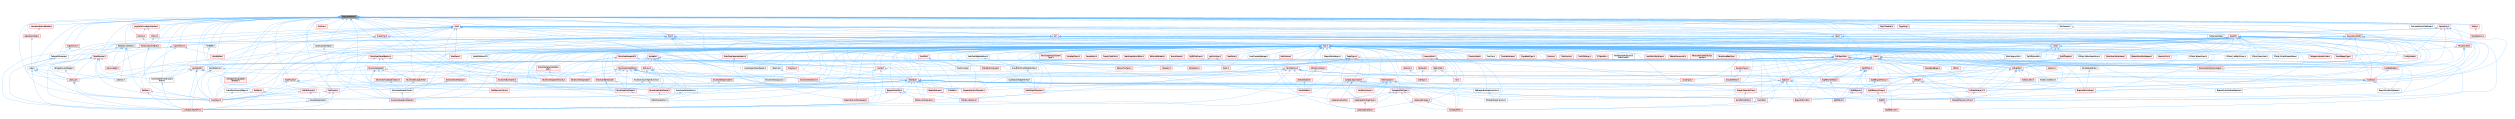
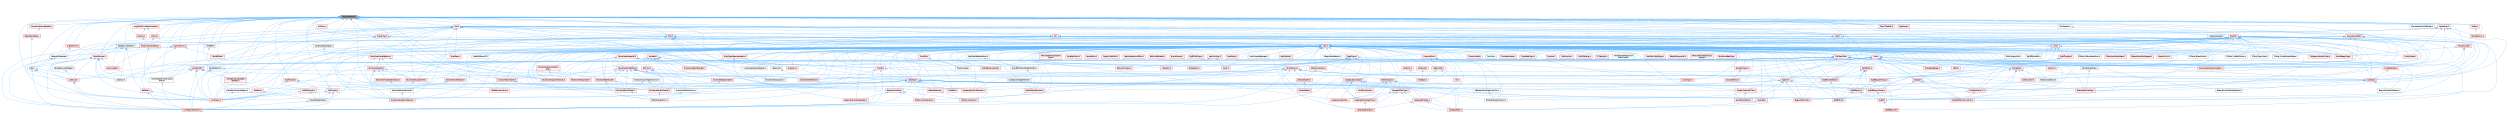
none -> (694, 68)
